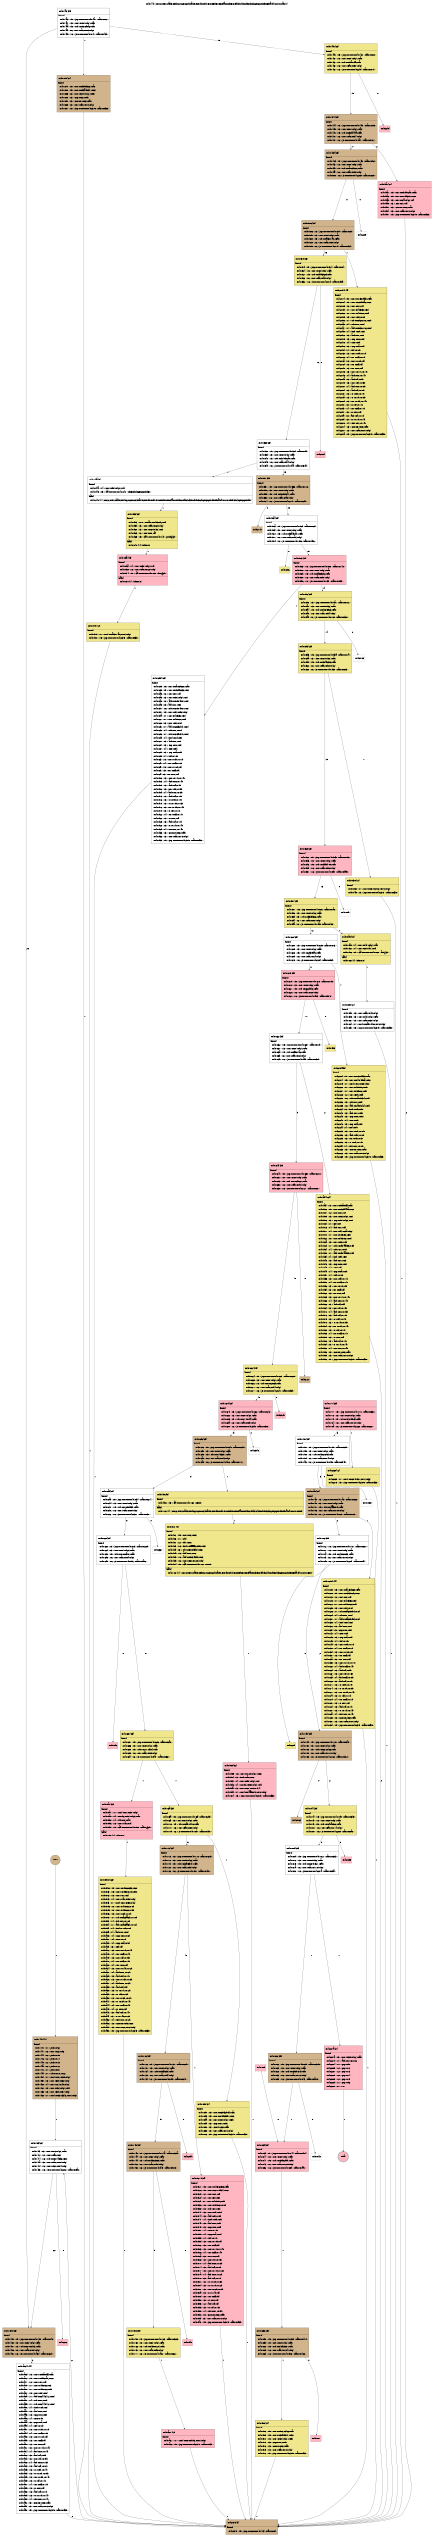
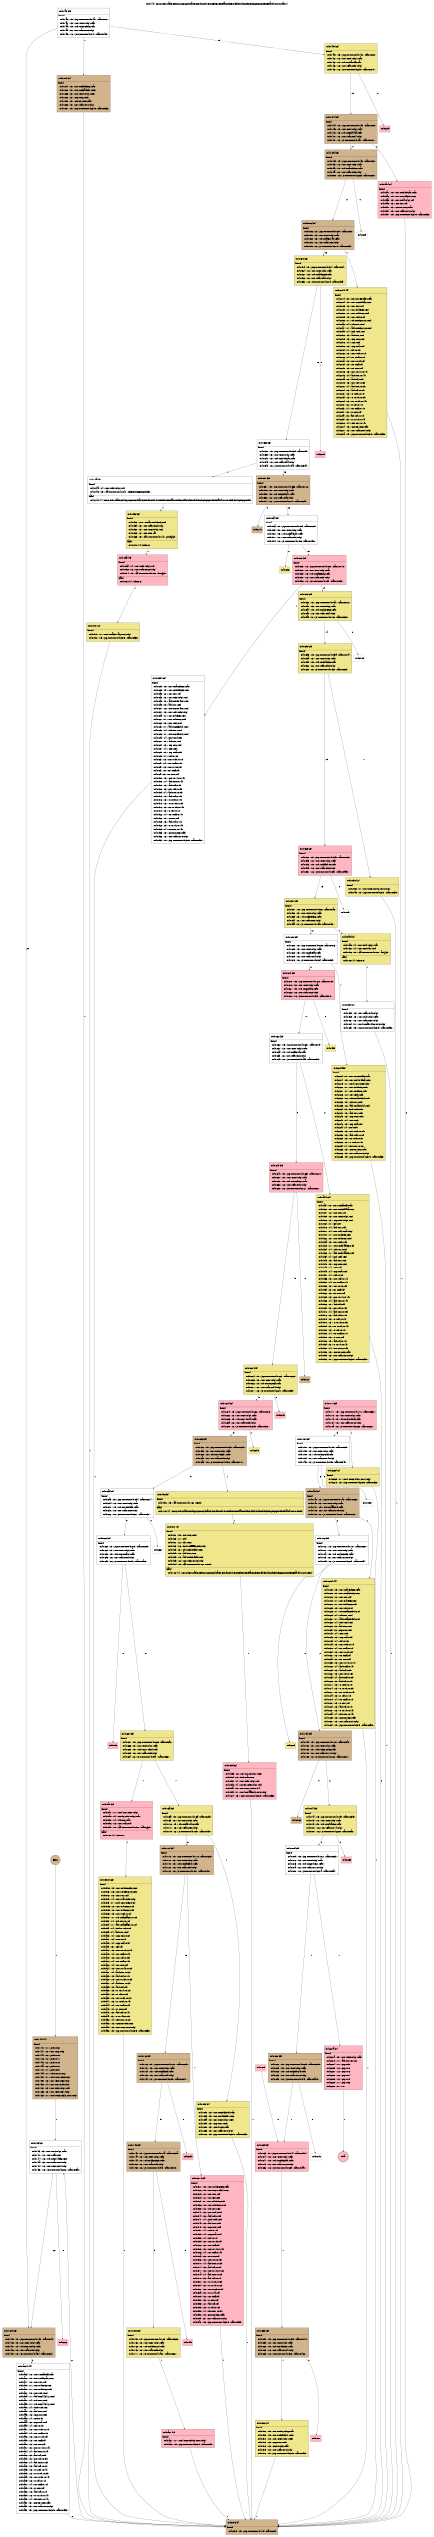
(254, 1451) -> (254, 1451)
(55, 1860) -> (55, 1860)
